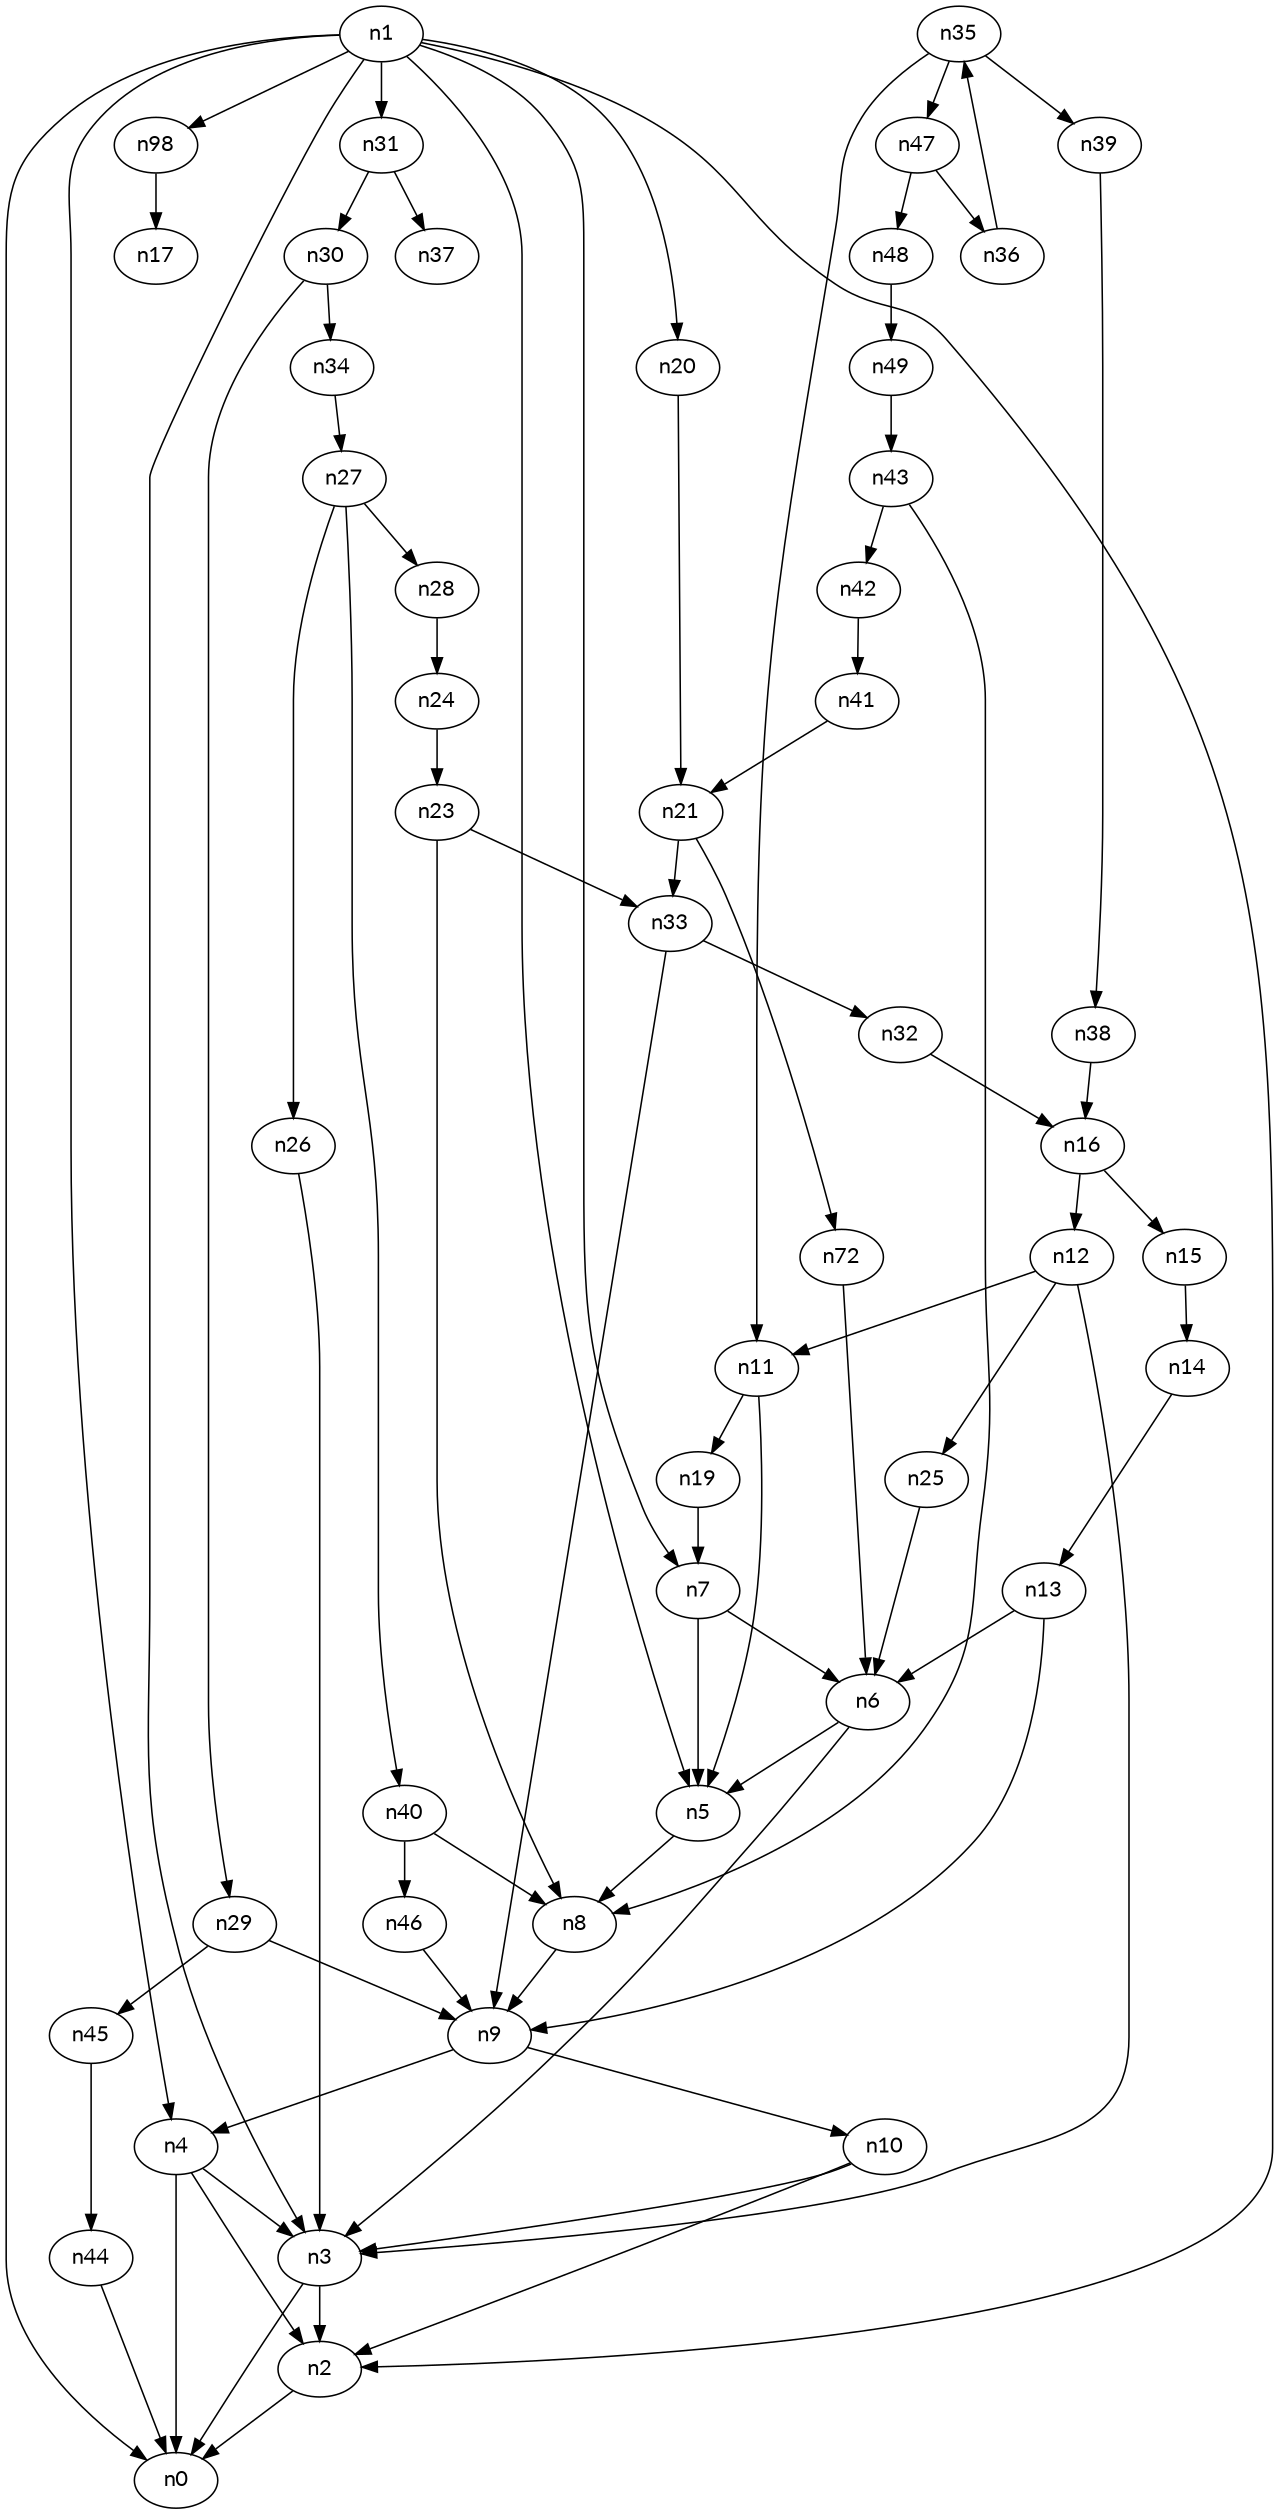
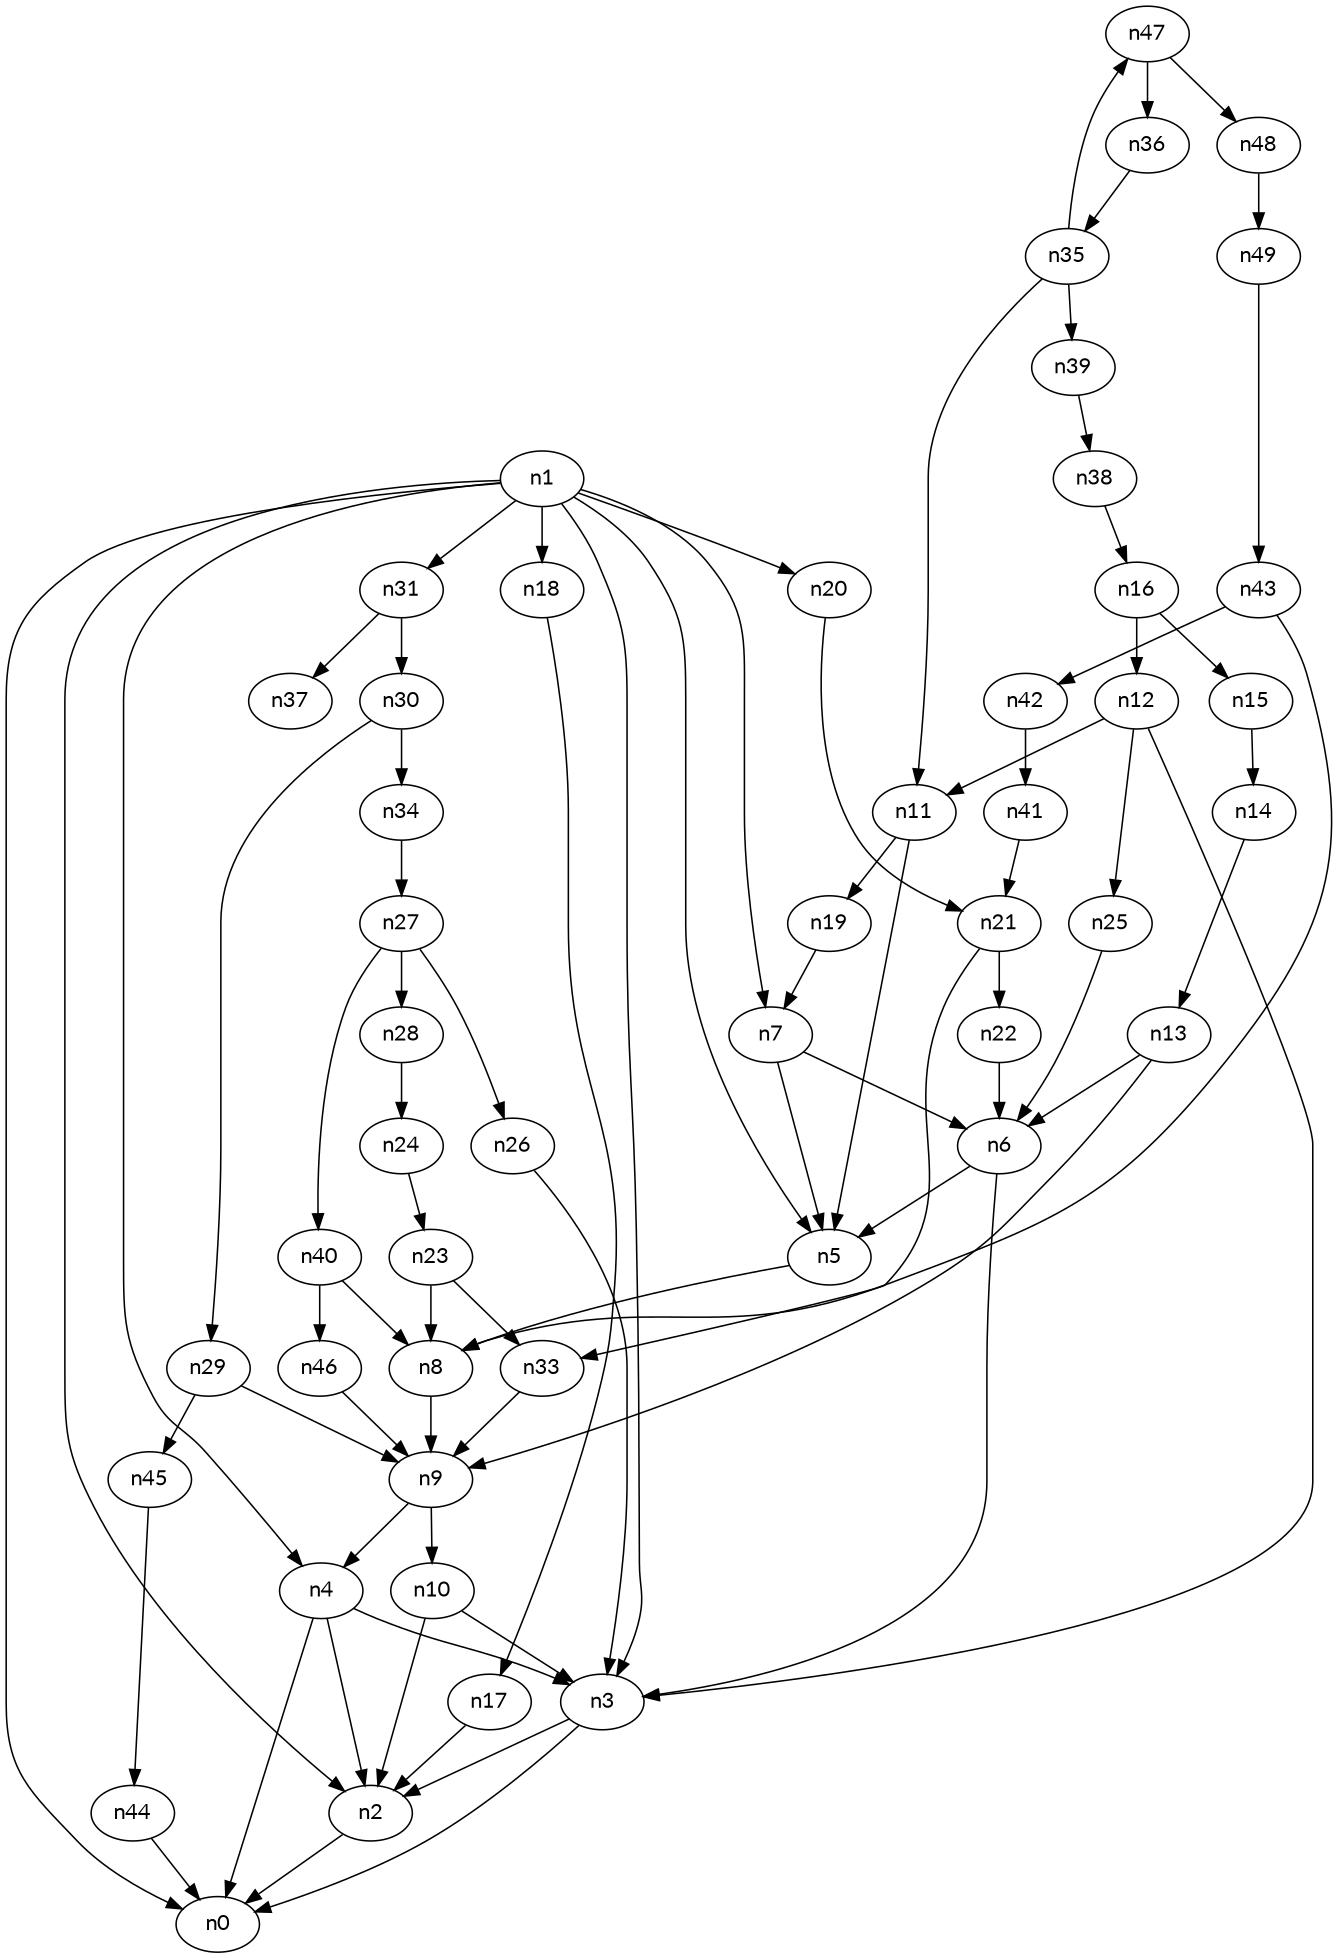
(156, 145) -> (542, 590)
(900, 1035) -> none
(842, 1257) -> (999, 1035)
none -> (436, 1752)
